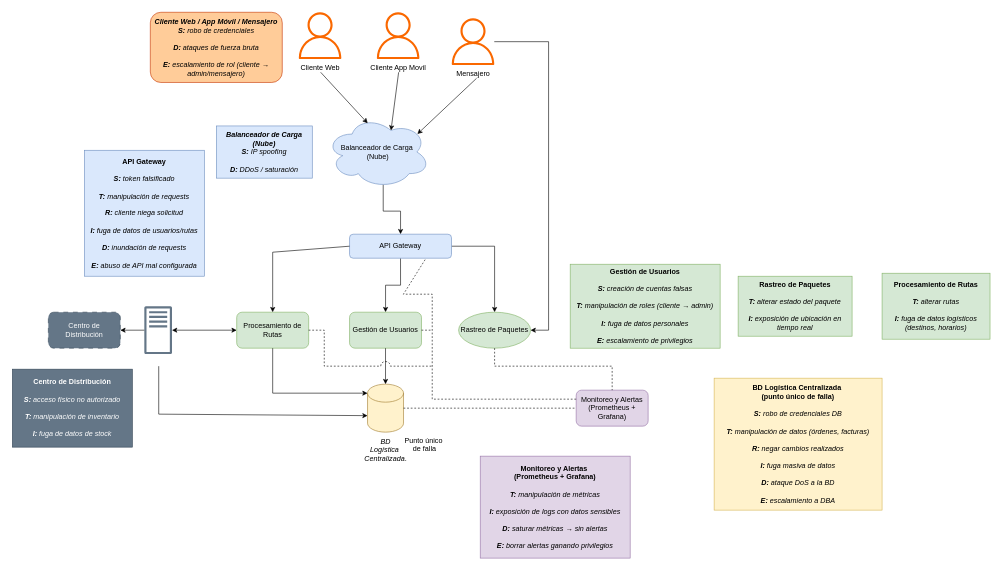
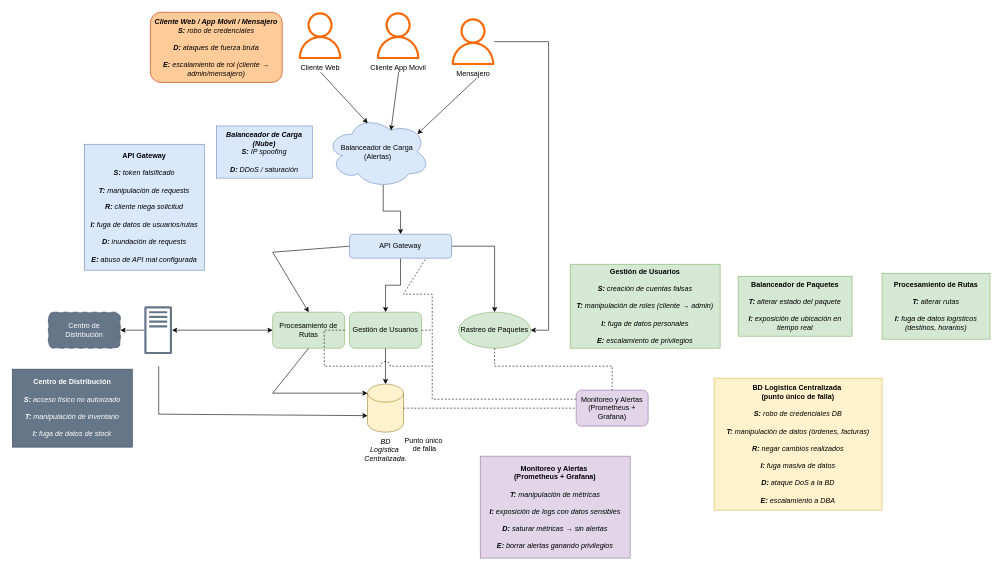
(378, 152) -> (378, 152)
(144, 213) -> (144, 207)
(795, 306) -> (795, 306)
(273, 330) -> (309, 330)
